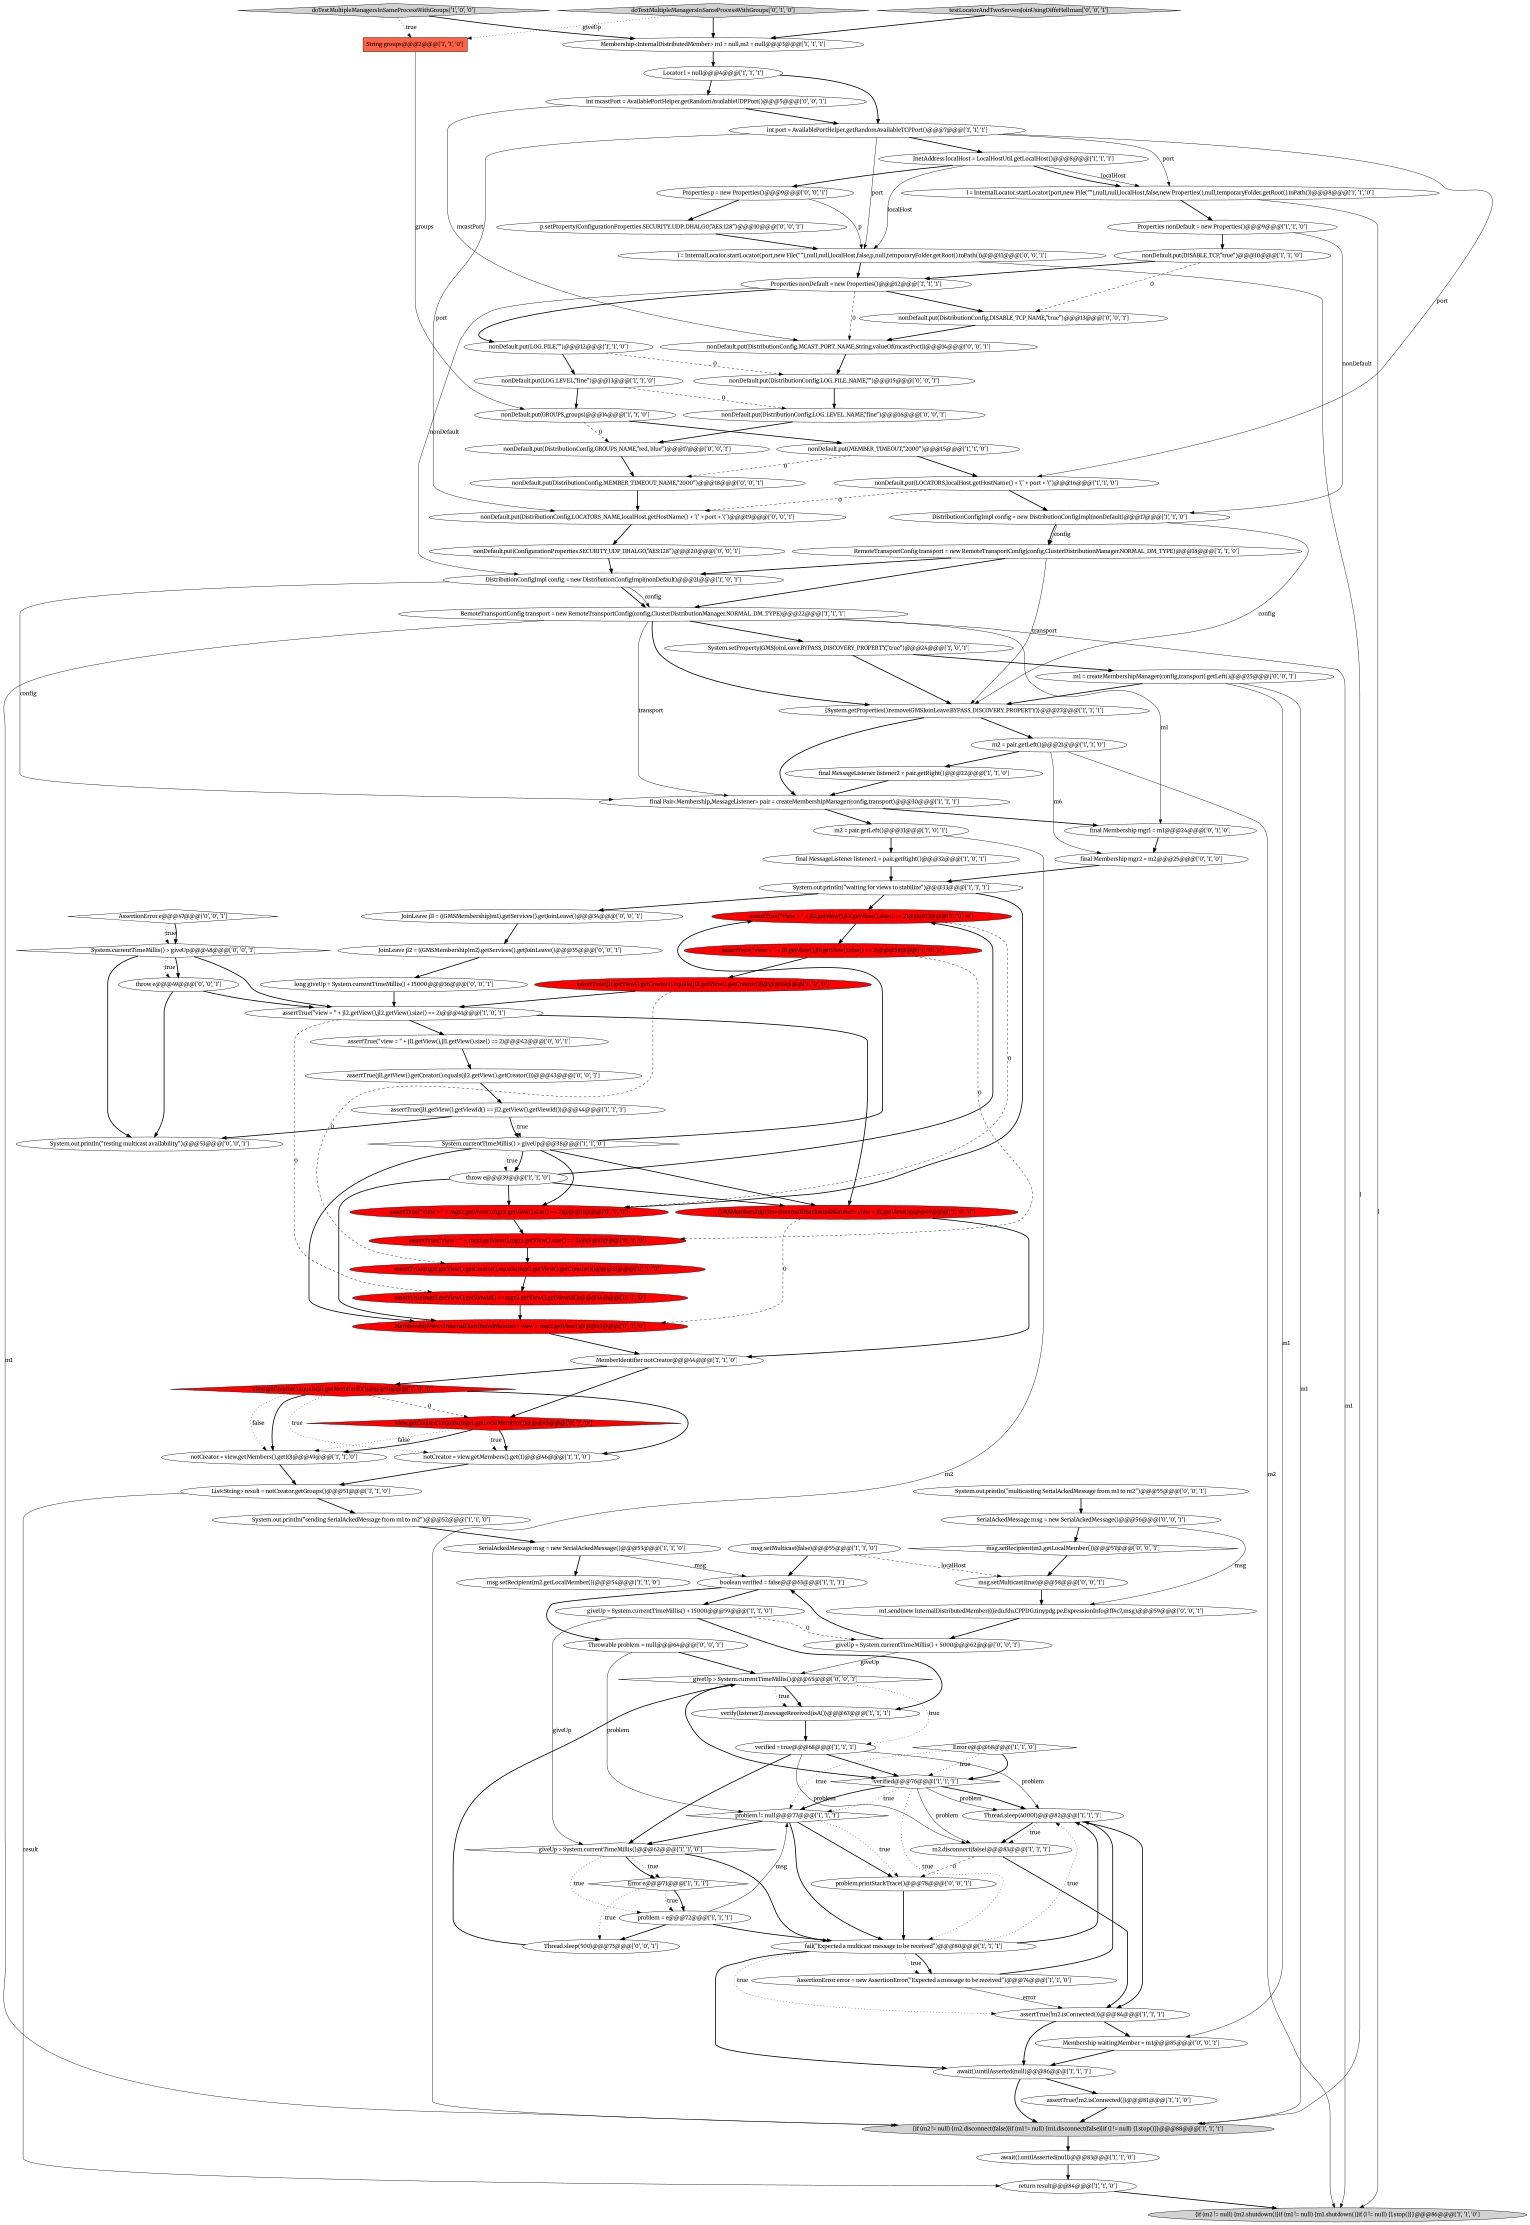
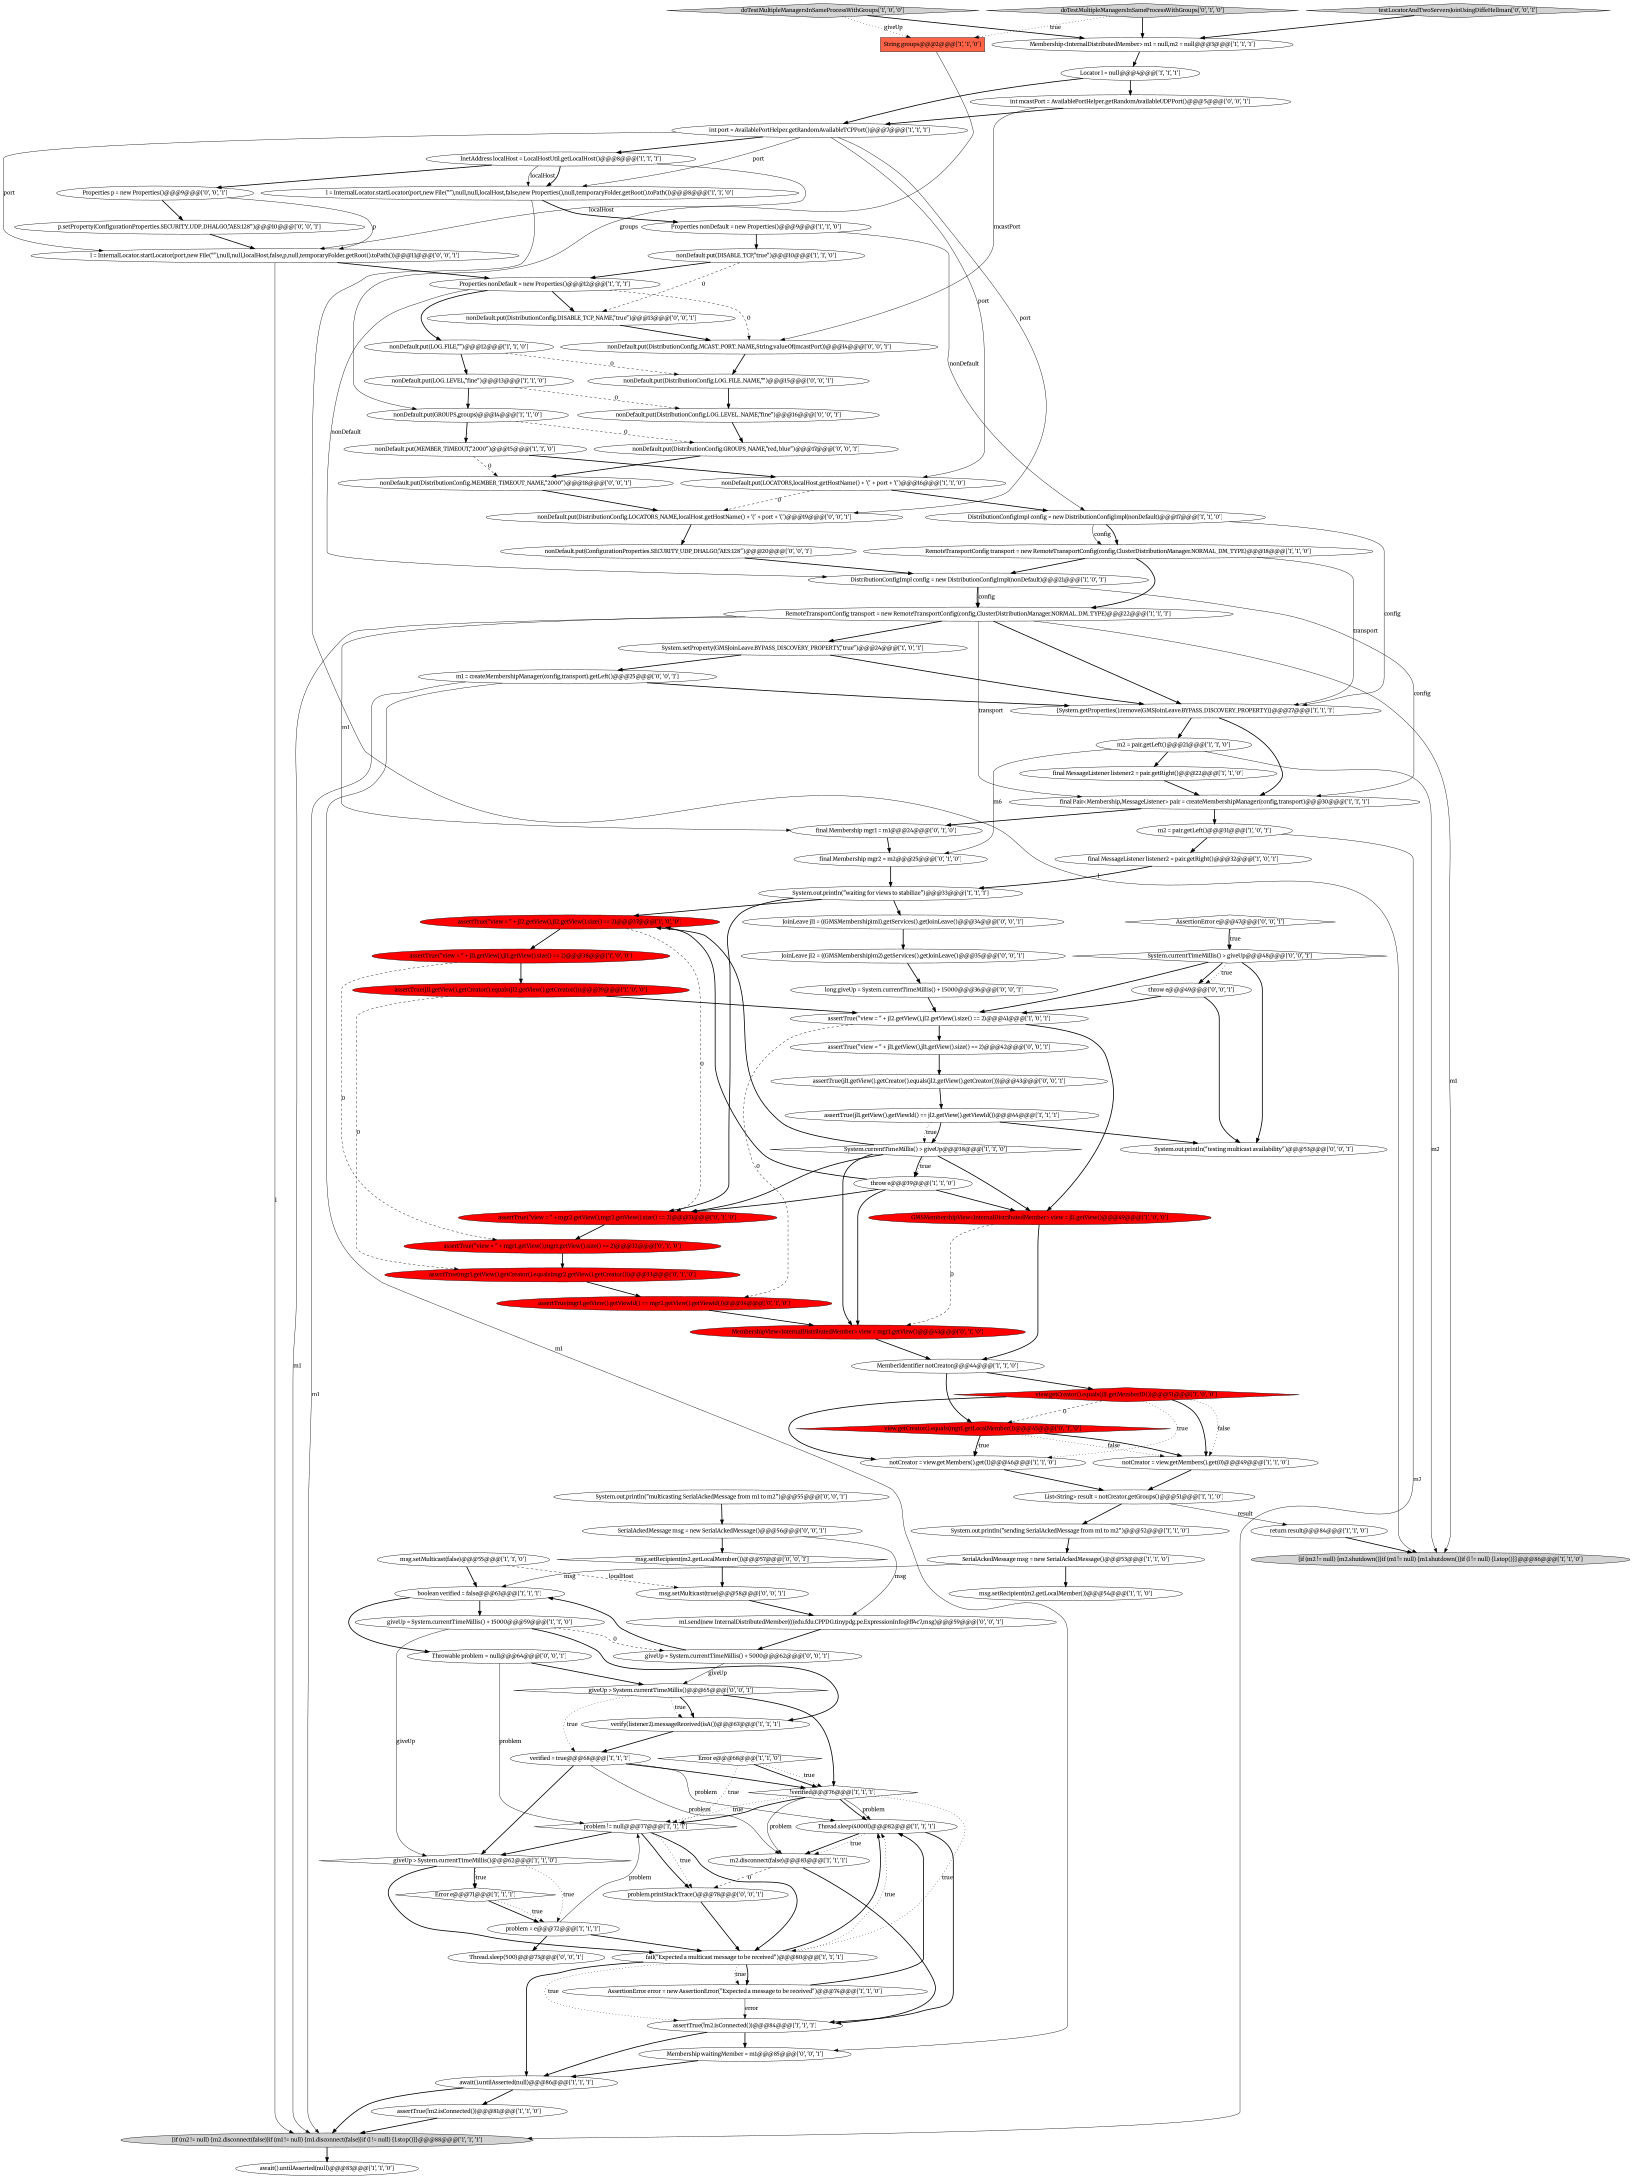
(411, 28) -> (893, 28)
(592, 28) -> (1056, 28)
(506, 1775) -> none
(781, 1867) -> (640, 1878)
(611, 1904) -> none
(1068, 2170) -> none
